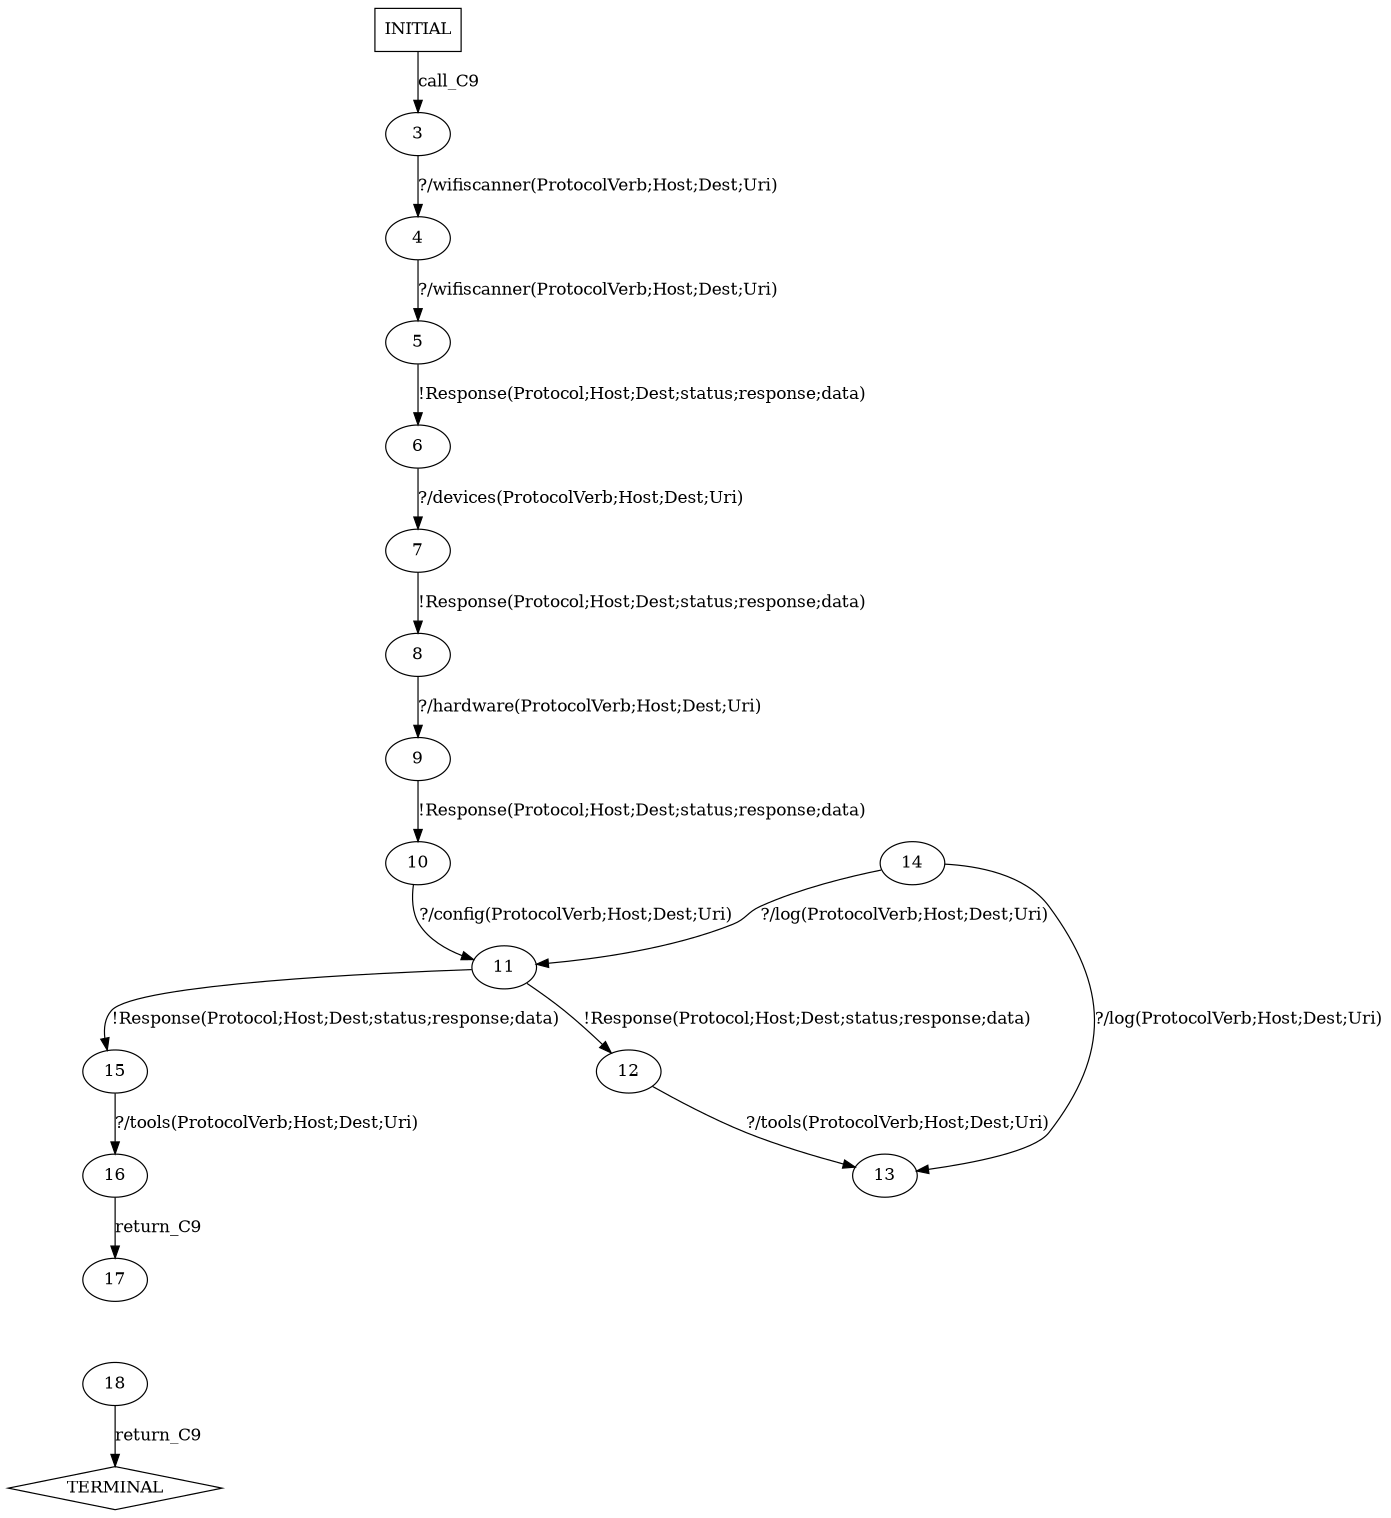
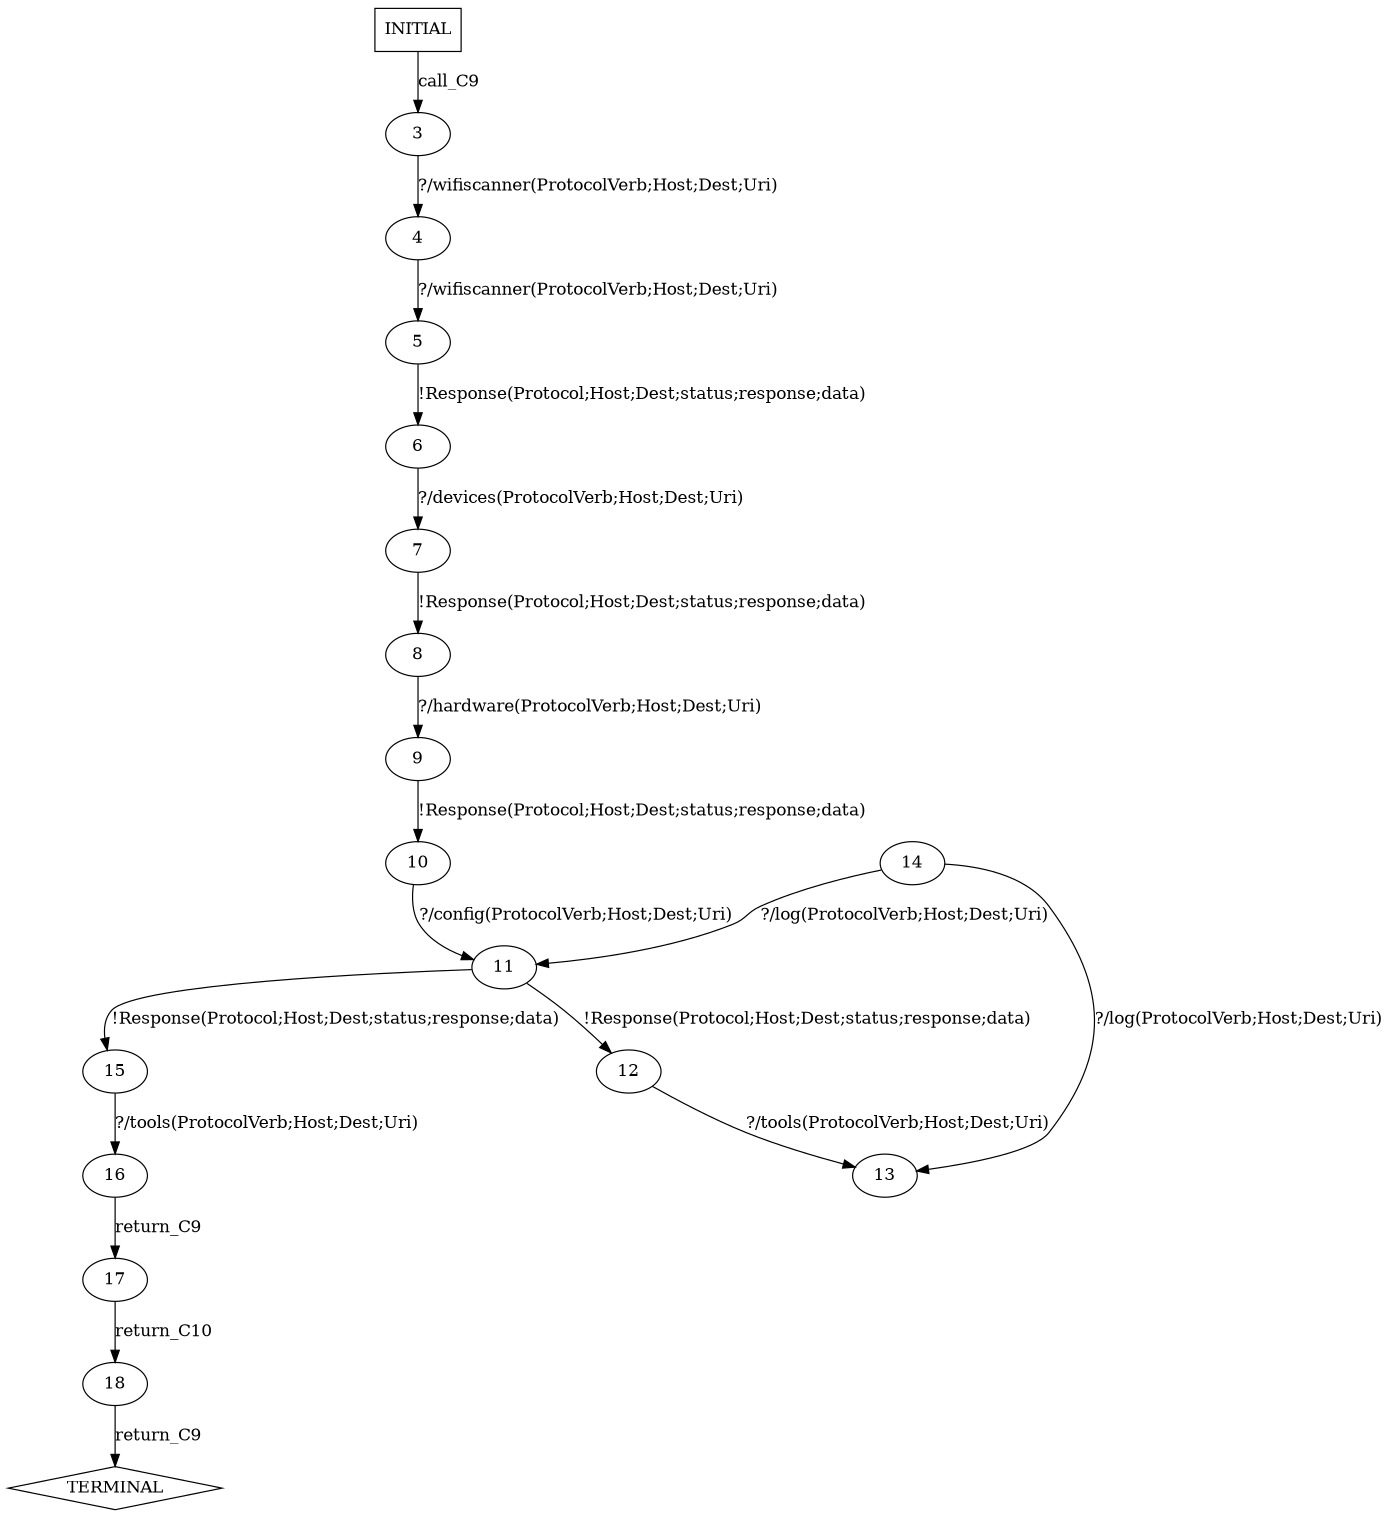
none -> (115, 1326)
